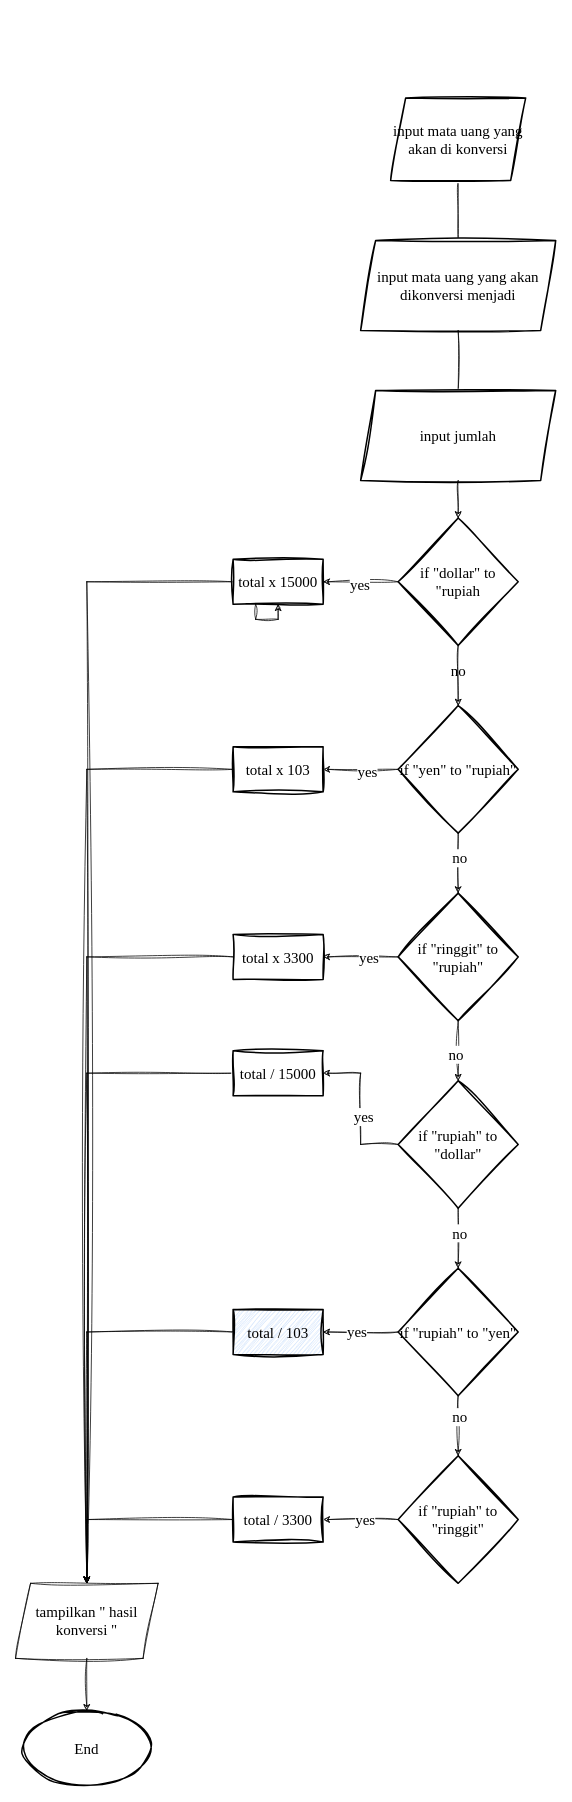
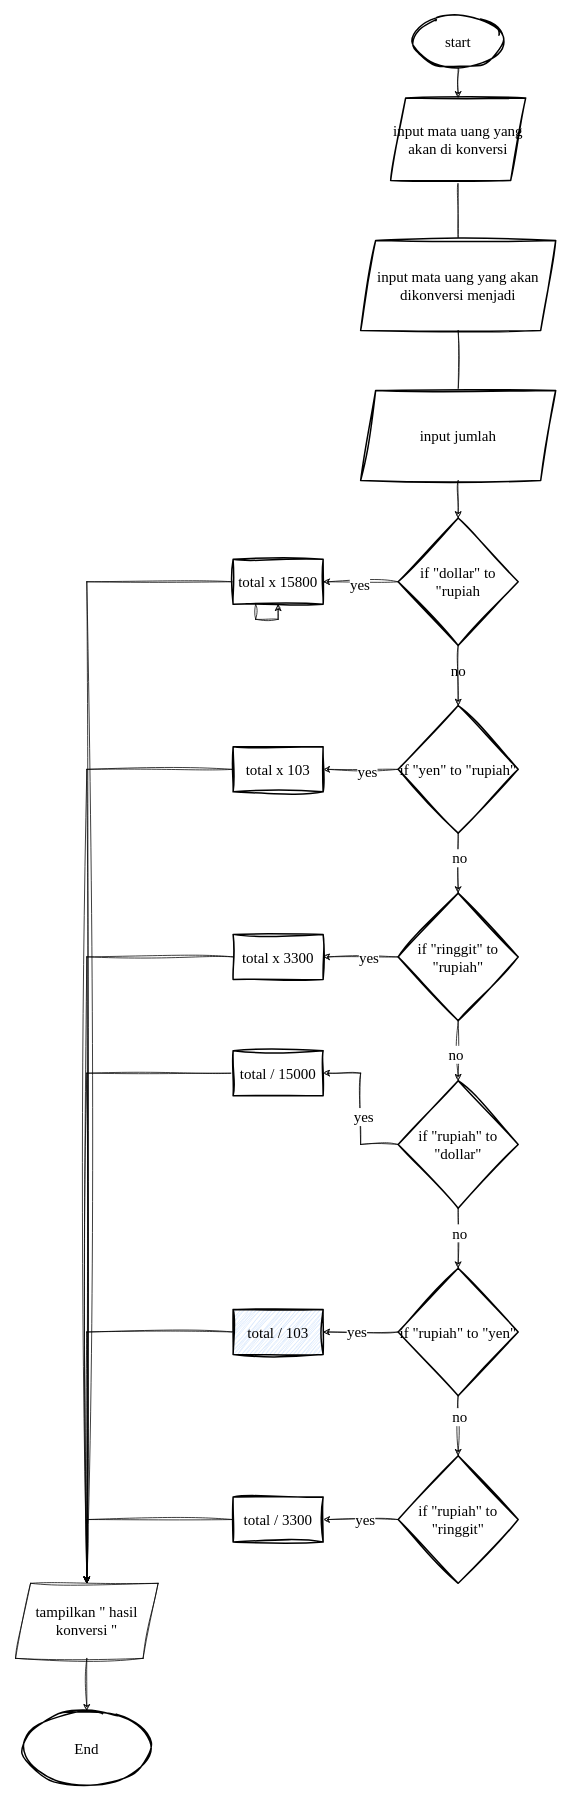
none -> (458, 42)
none -> (458, 81)
(278, 582) -> (278, 582)
